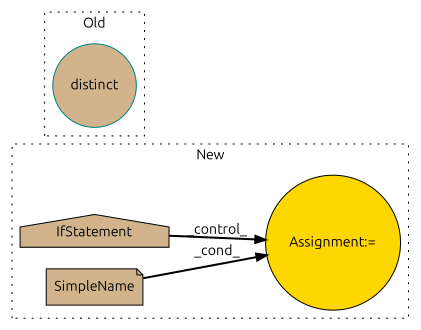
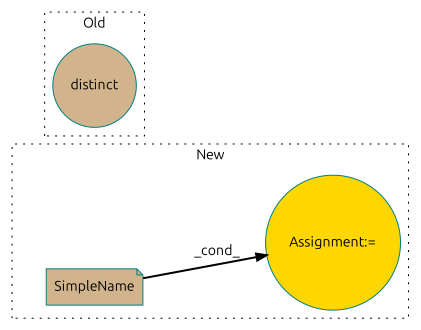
(95, 233) -> none
(333, 243) -> (333, 243)
(95, 287) -> (95, 287)
